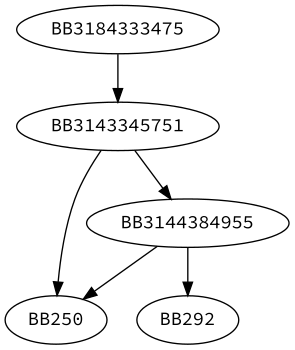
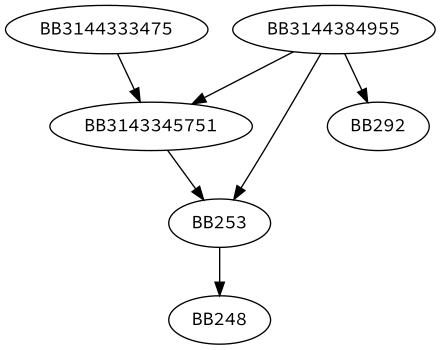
(118, 30) -> (107, 30)
(149, 169) -> (249, 75)
(56, 320) -> (220, 223)
none -> (220, 320)
